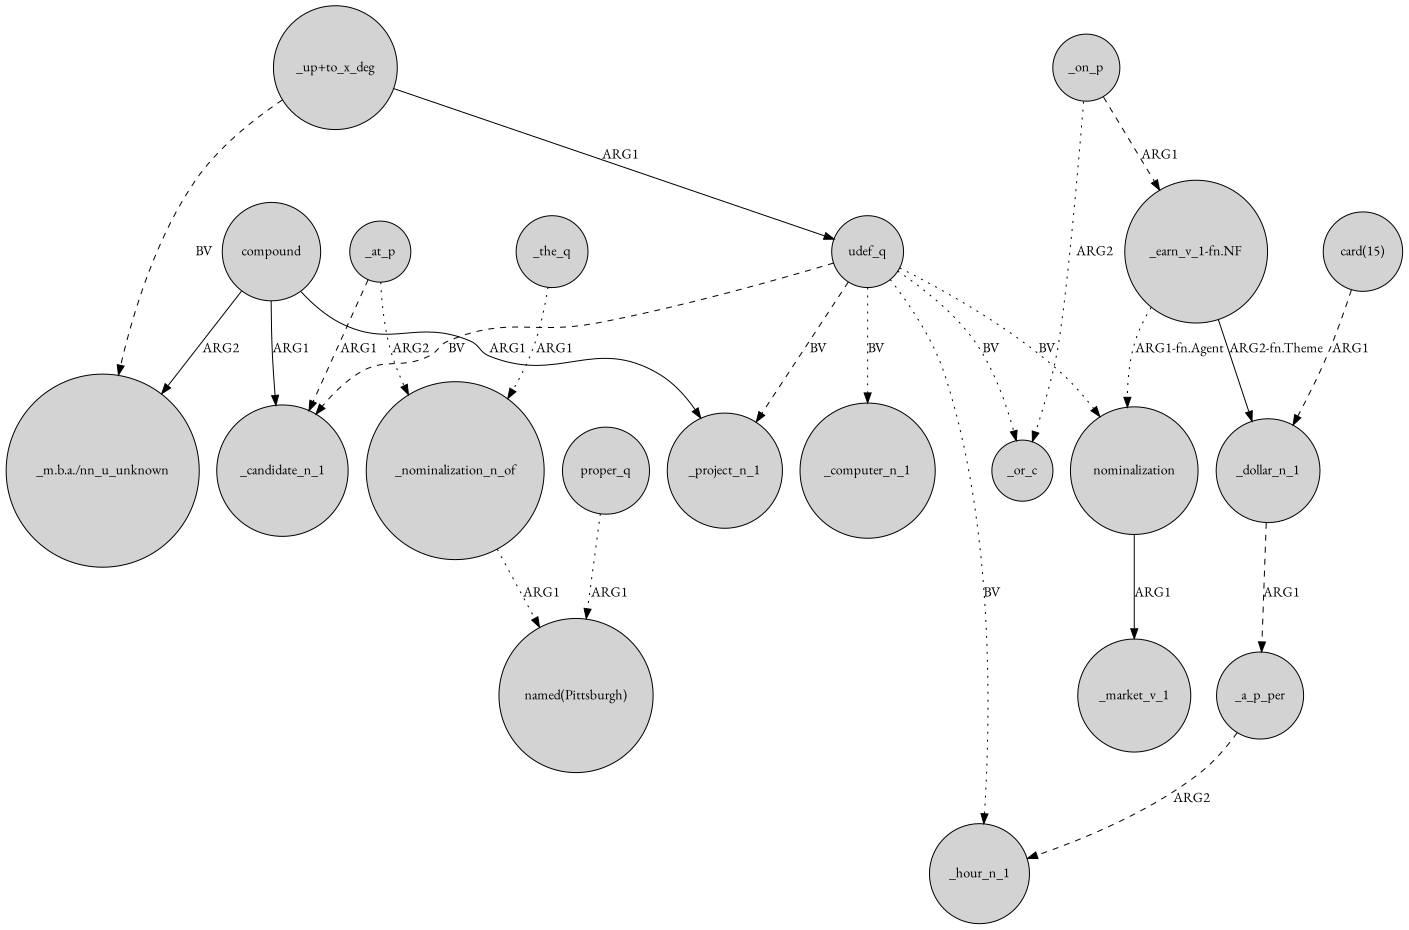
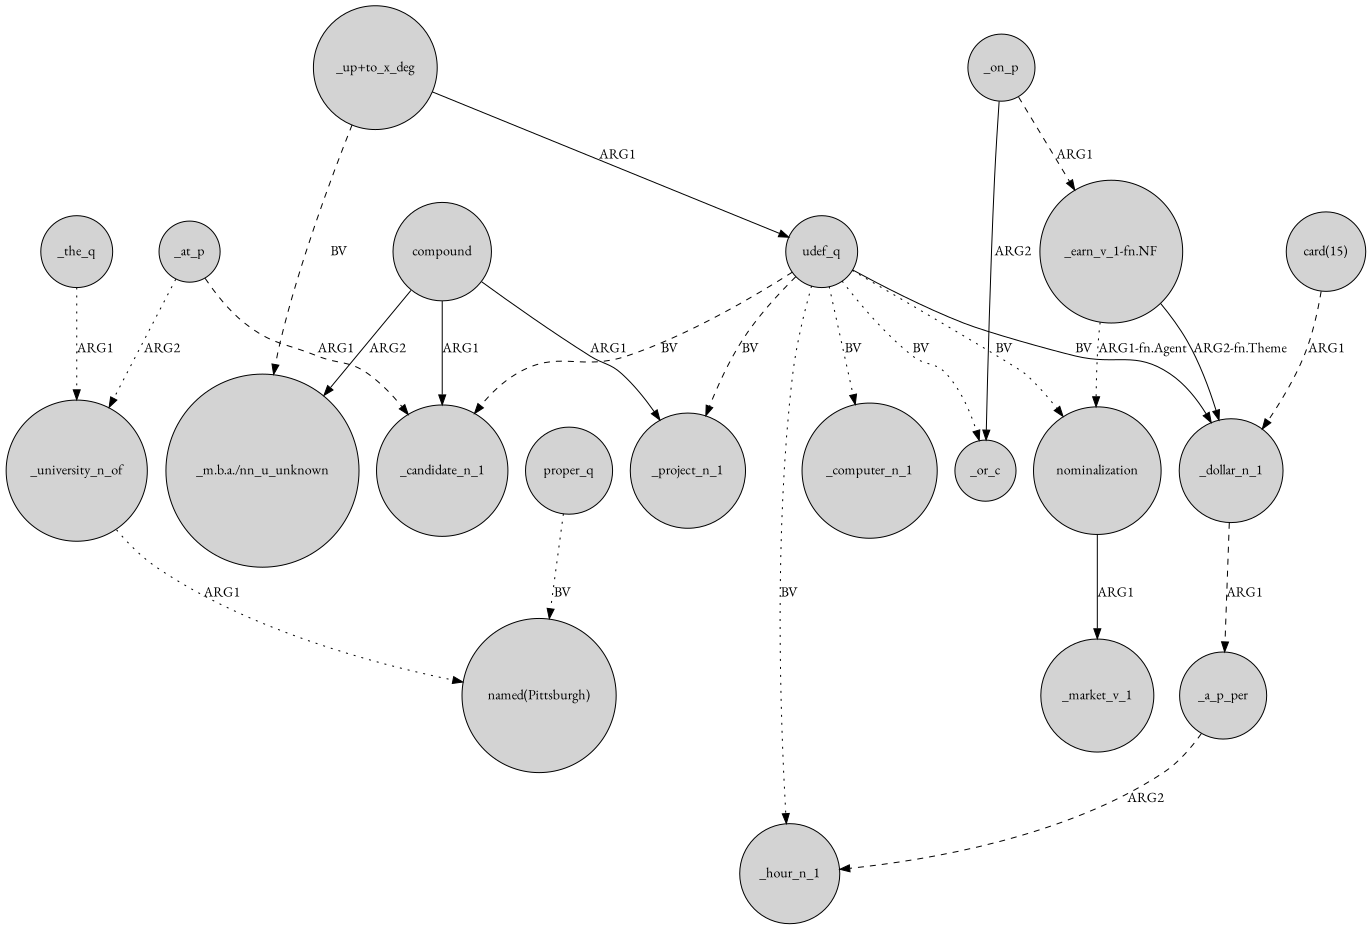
(1068, 268) -> (991, 266)
none -> (1033, 345)
(455, 471) -> (77, 471)
(609, 593) -> (563, 593)
